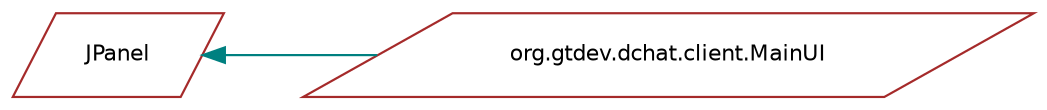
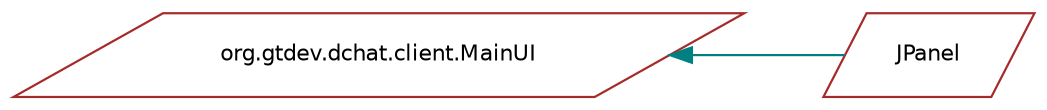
(301, 55) -> (768, 55)
